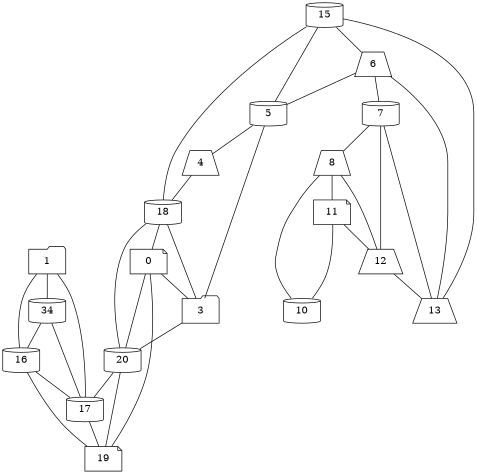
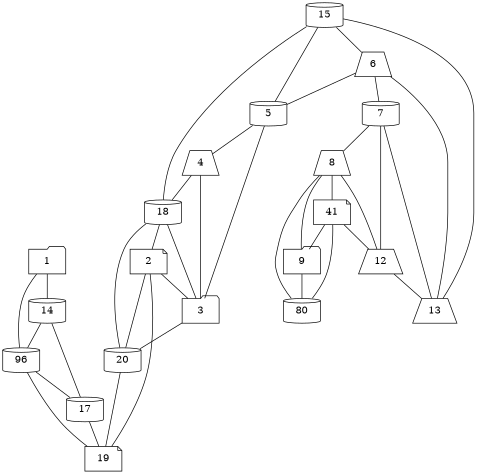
(332, 212) -> (332, 212)
none -> (201, 237)
(149, 262) -> (149, 262)
none -> (302, 262)
(47, 311) -> (47, 311)
(302, 311) -> (302, 311)
(81, 333) -> none
(21, 360) -> (21, 360)
(104, 385) -> none
